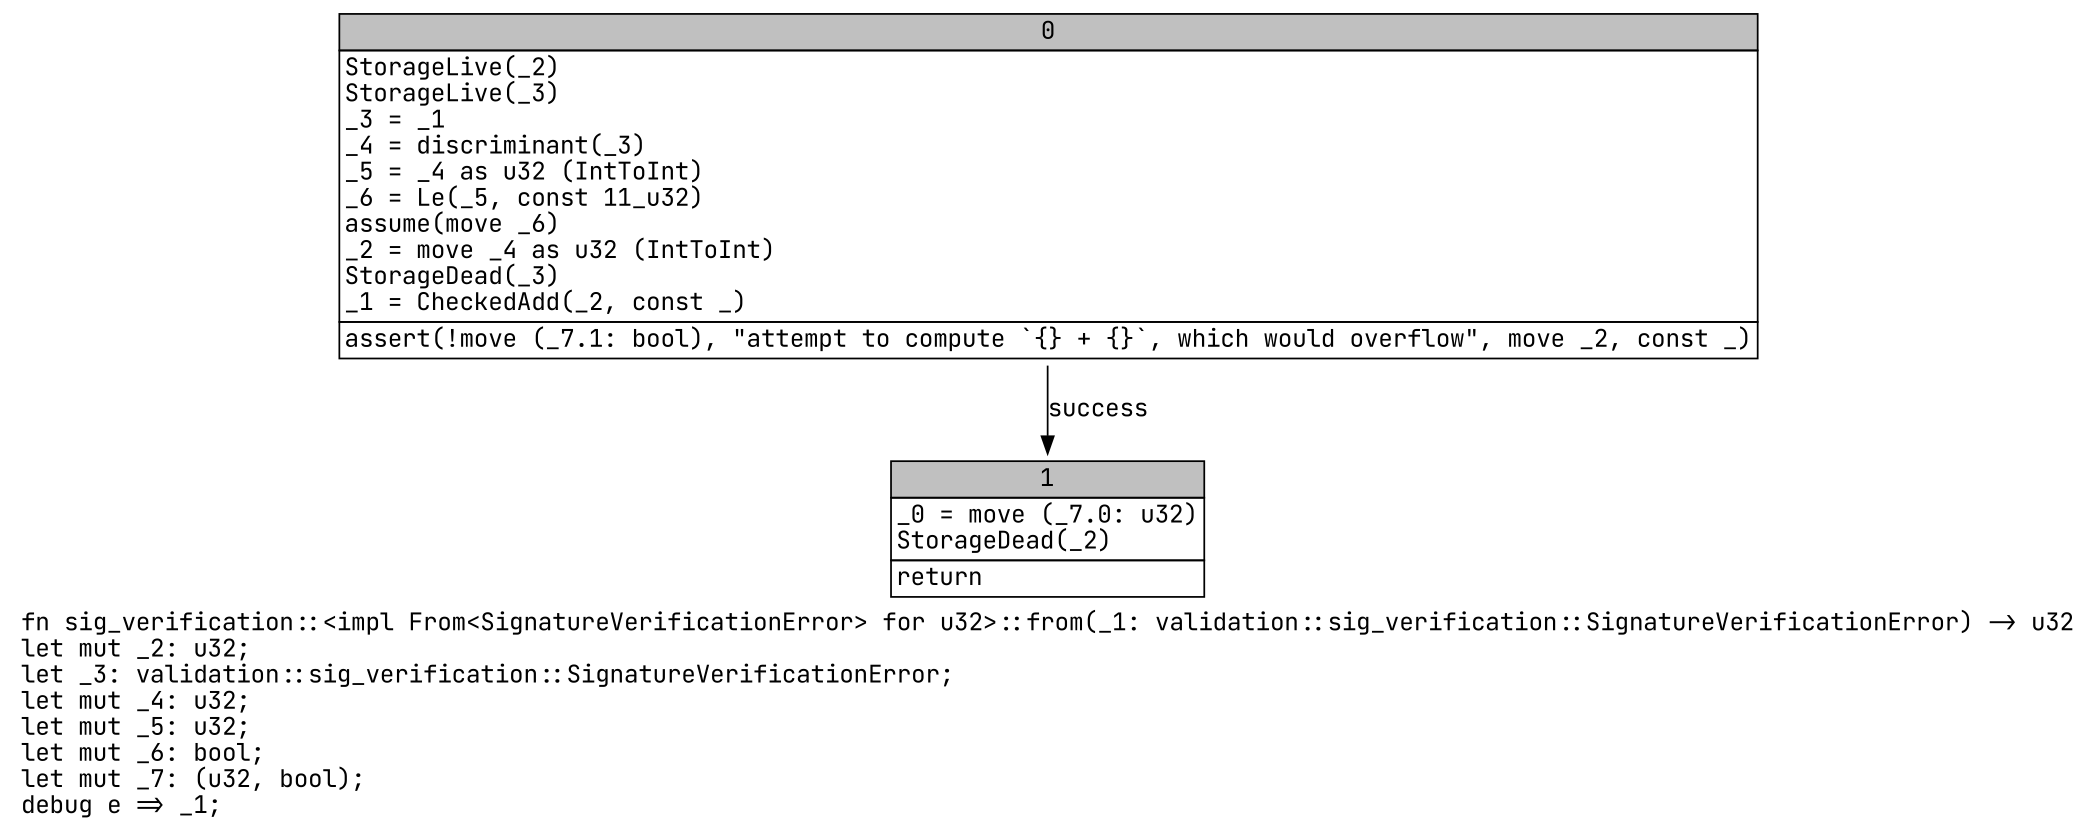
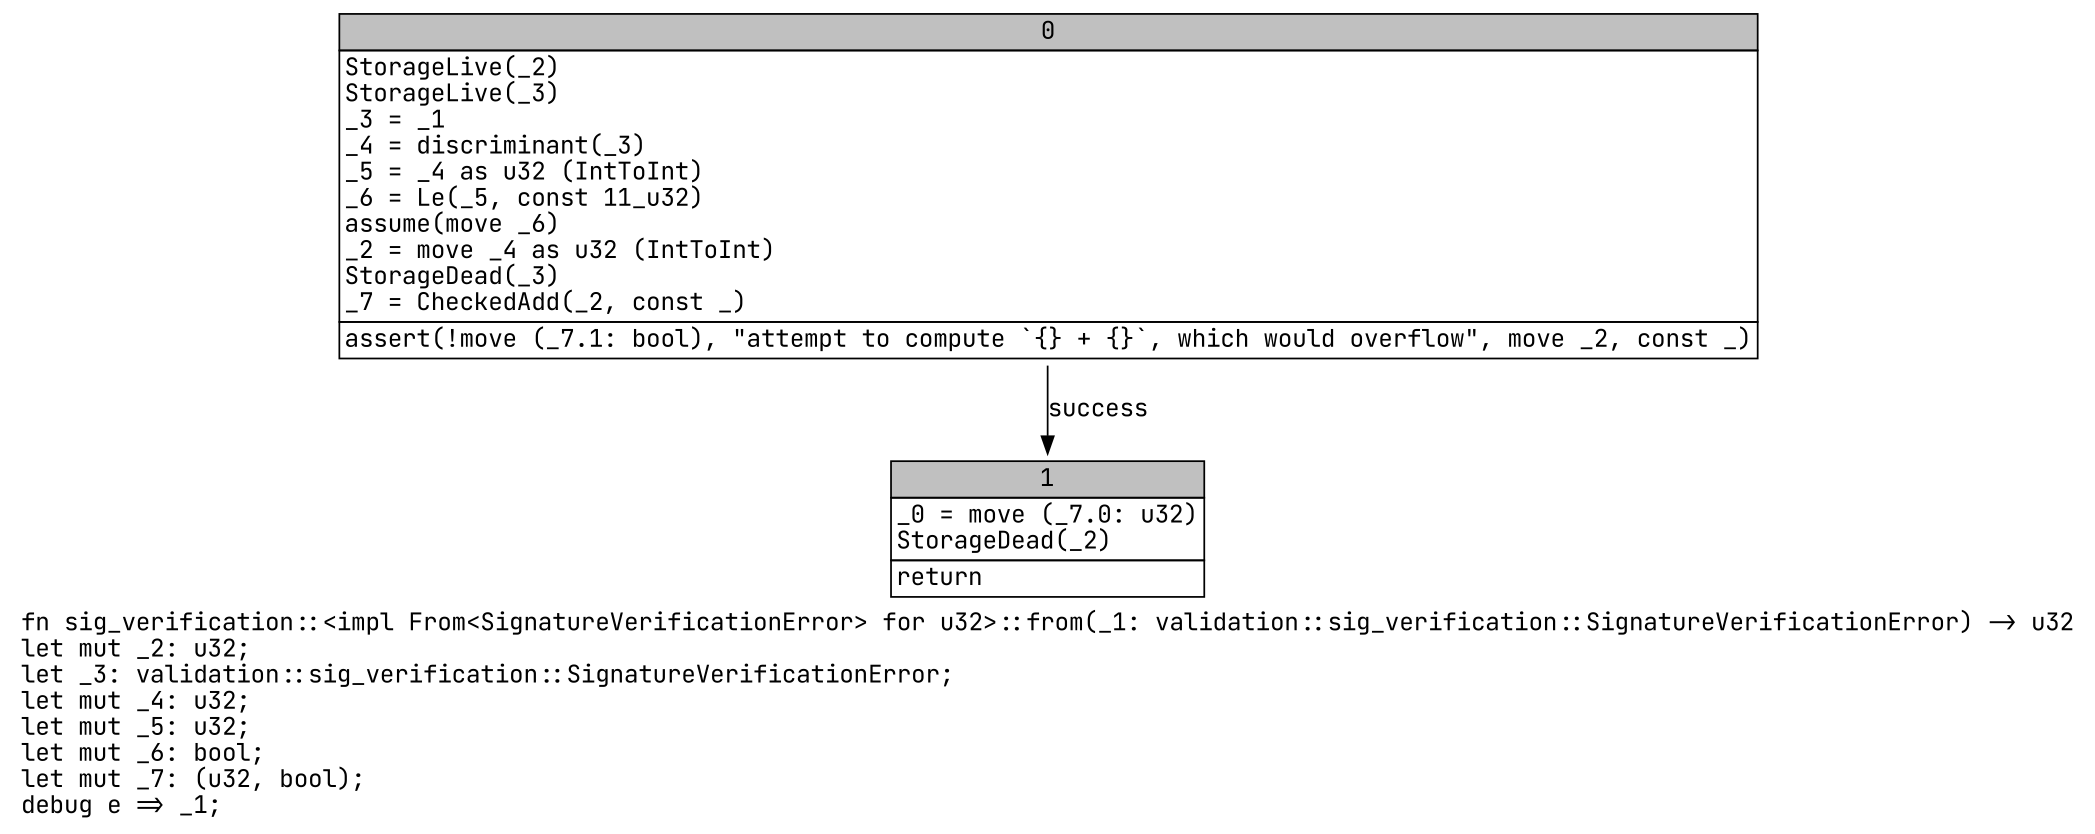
(546, 303) -> (546, 303)
